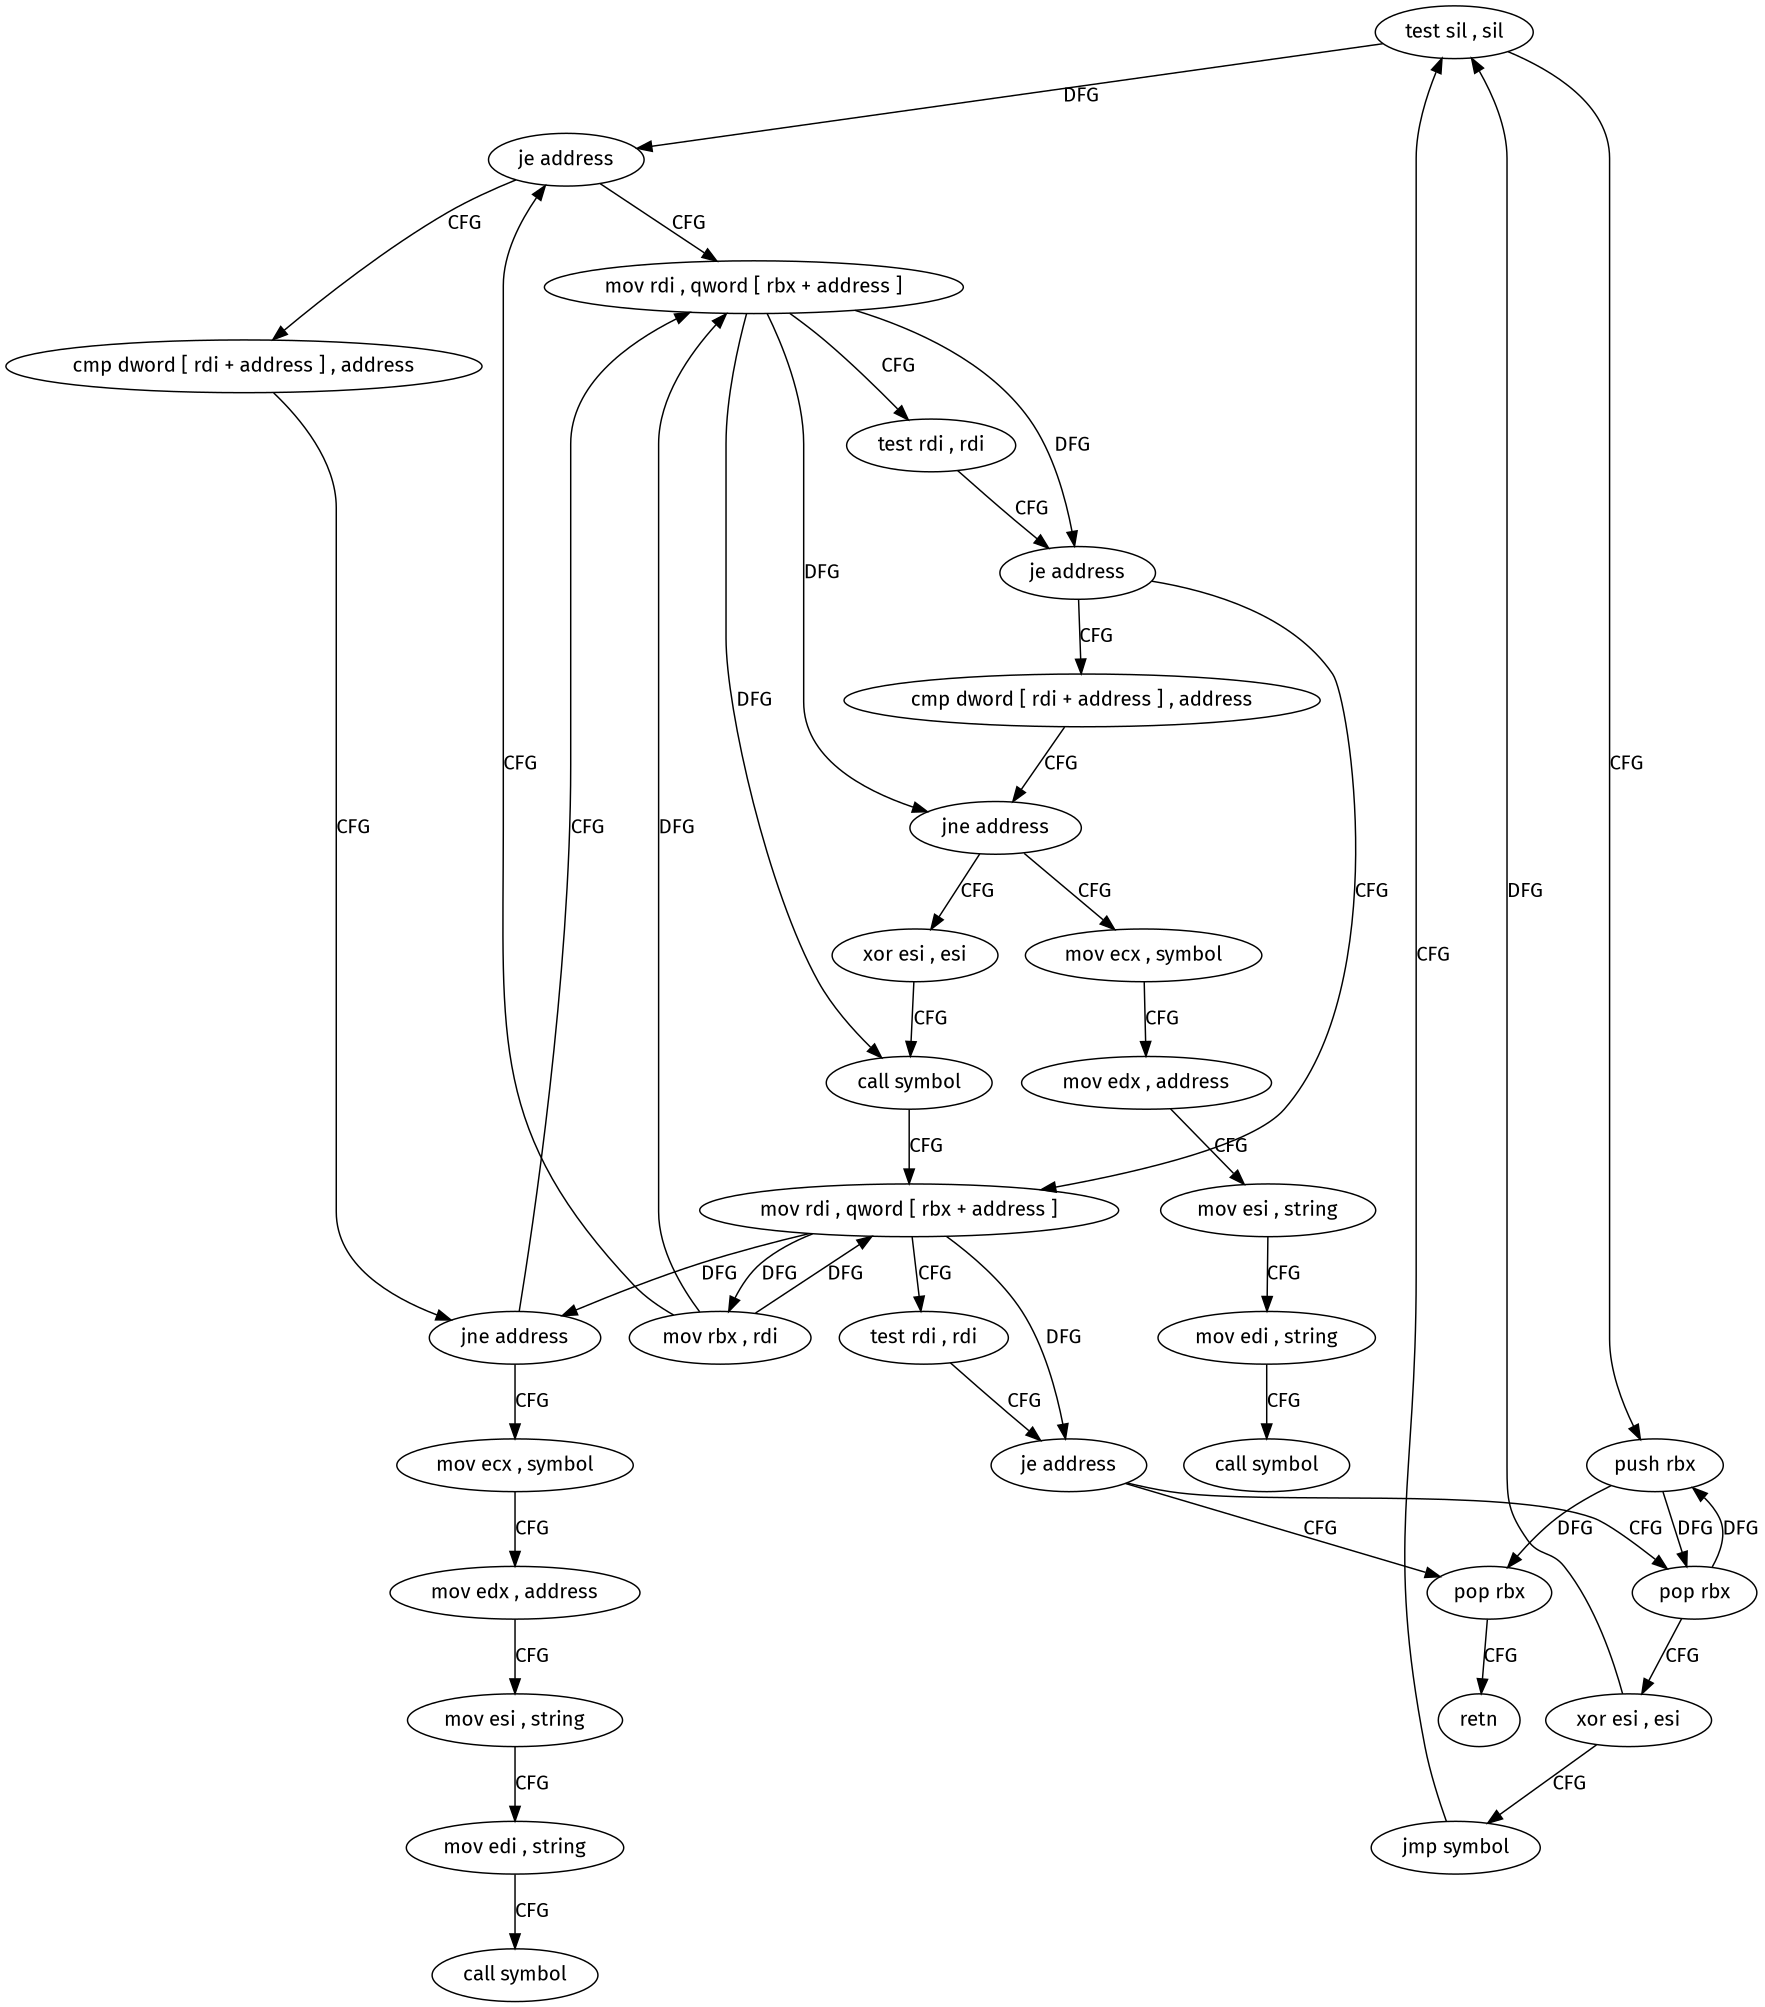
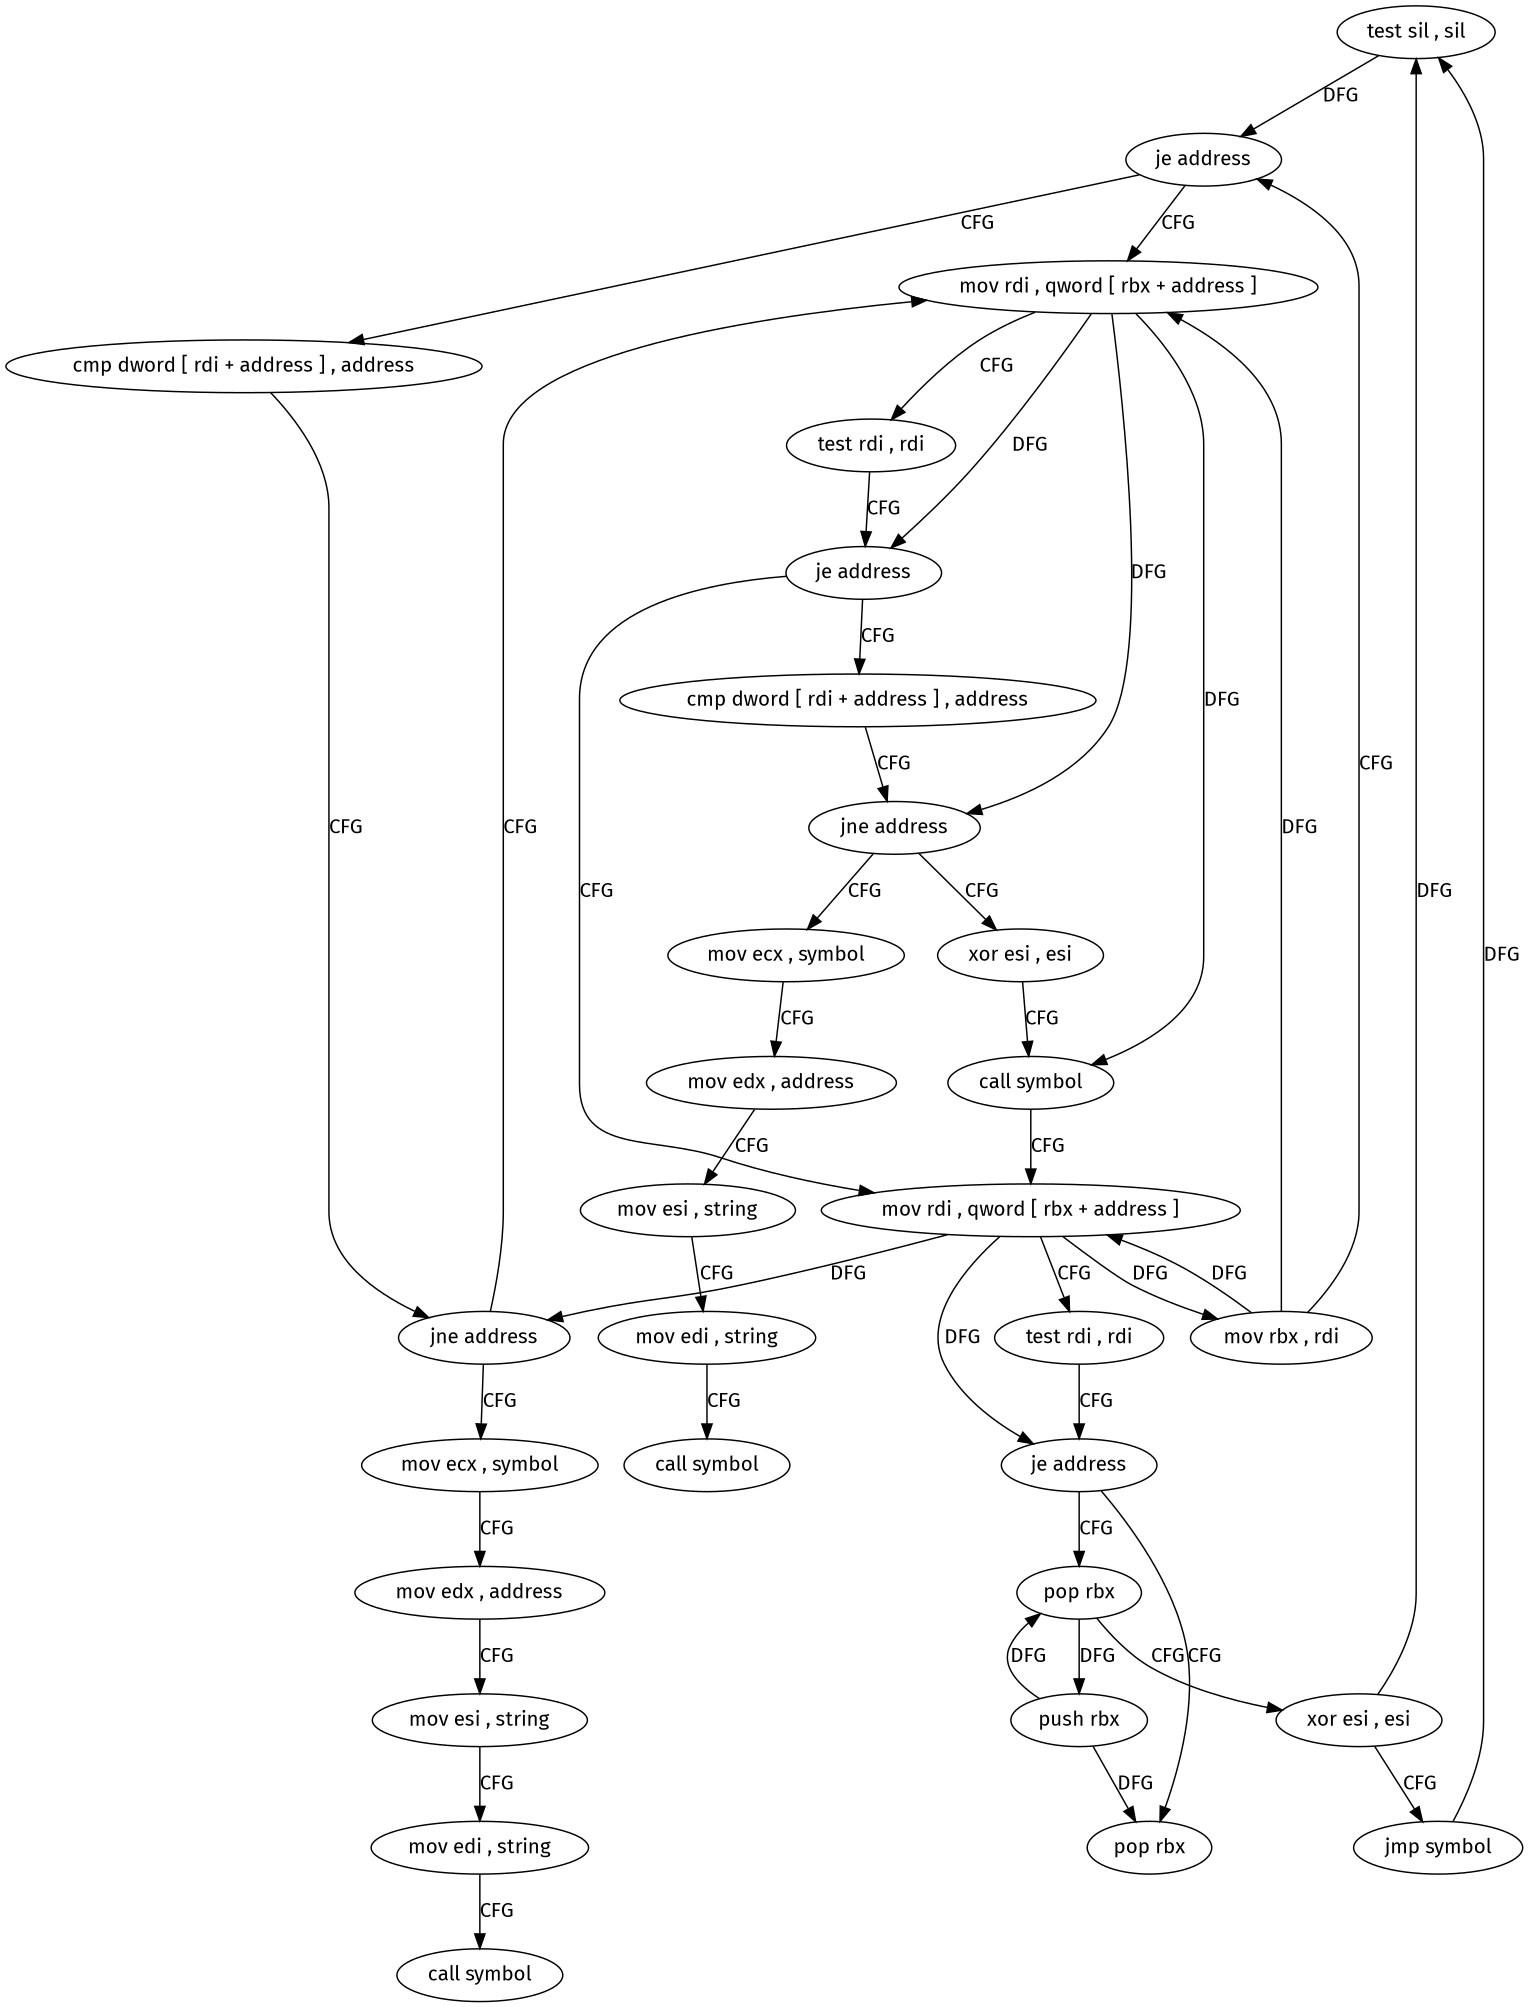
(1610, 717) -> none
(1434, 955) -> (1502, 955)
(1479, 1720) -> none
